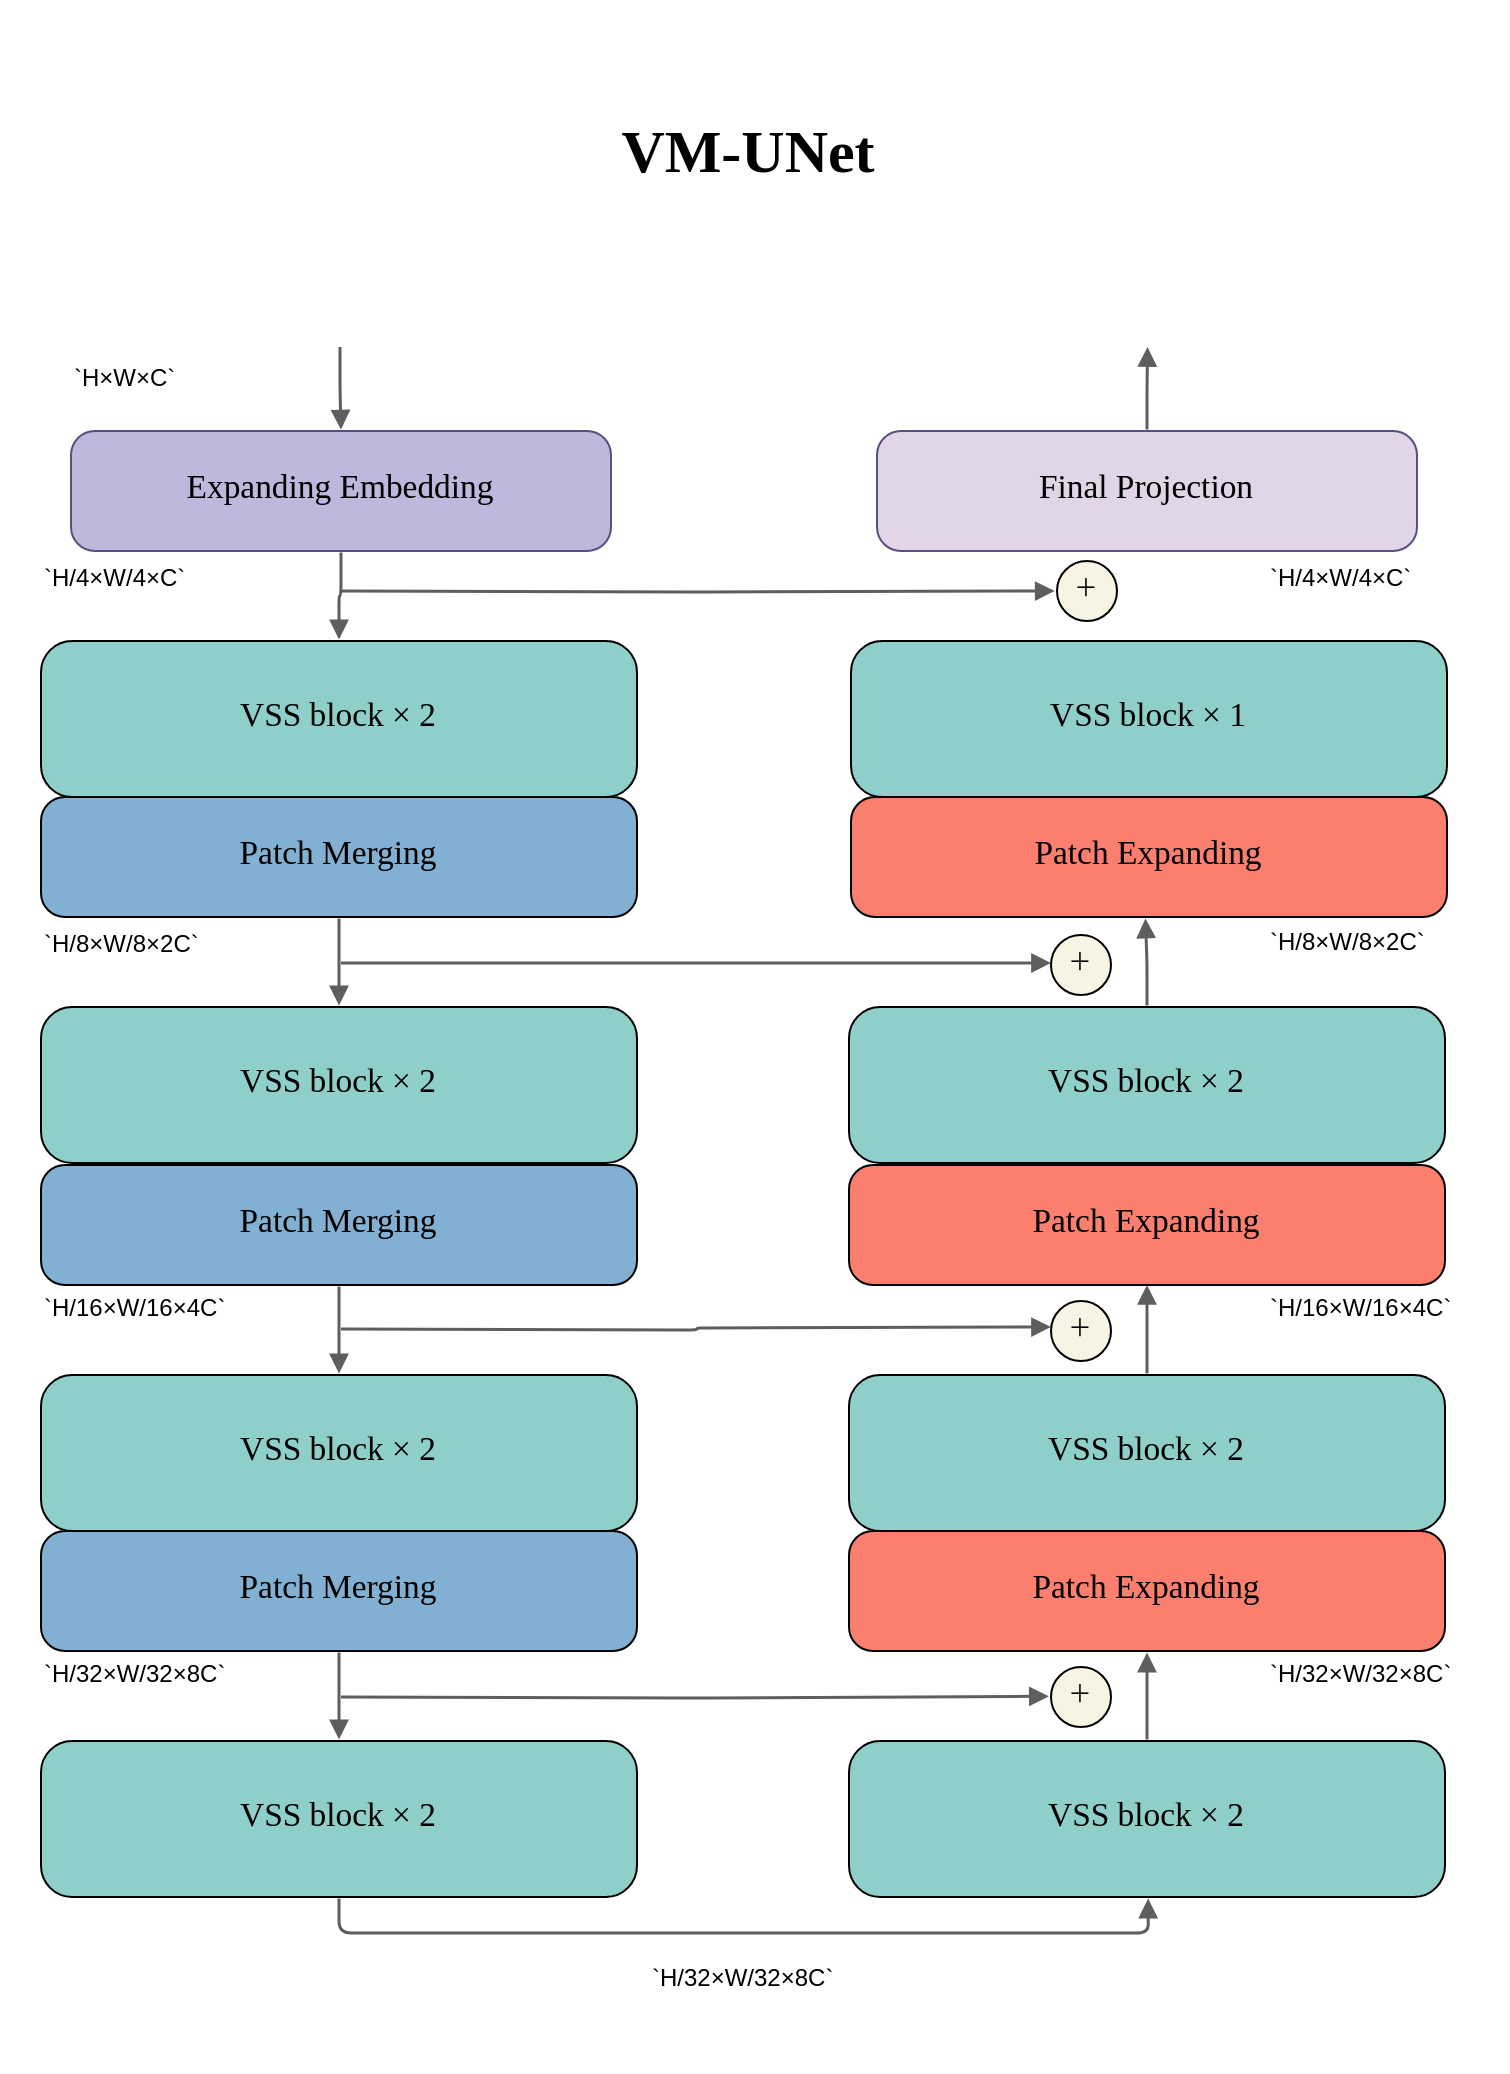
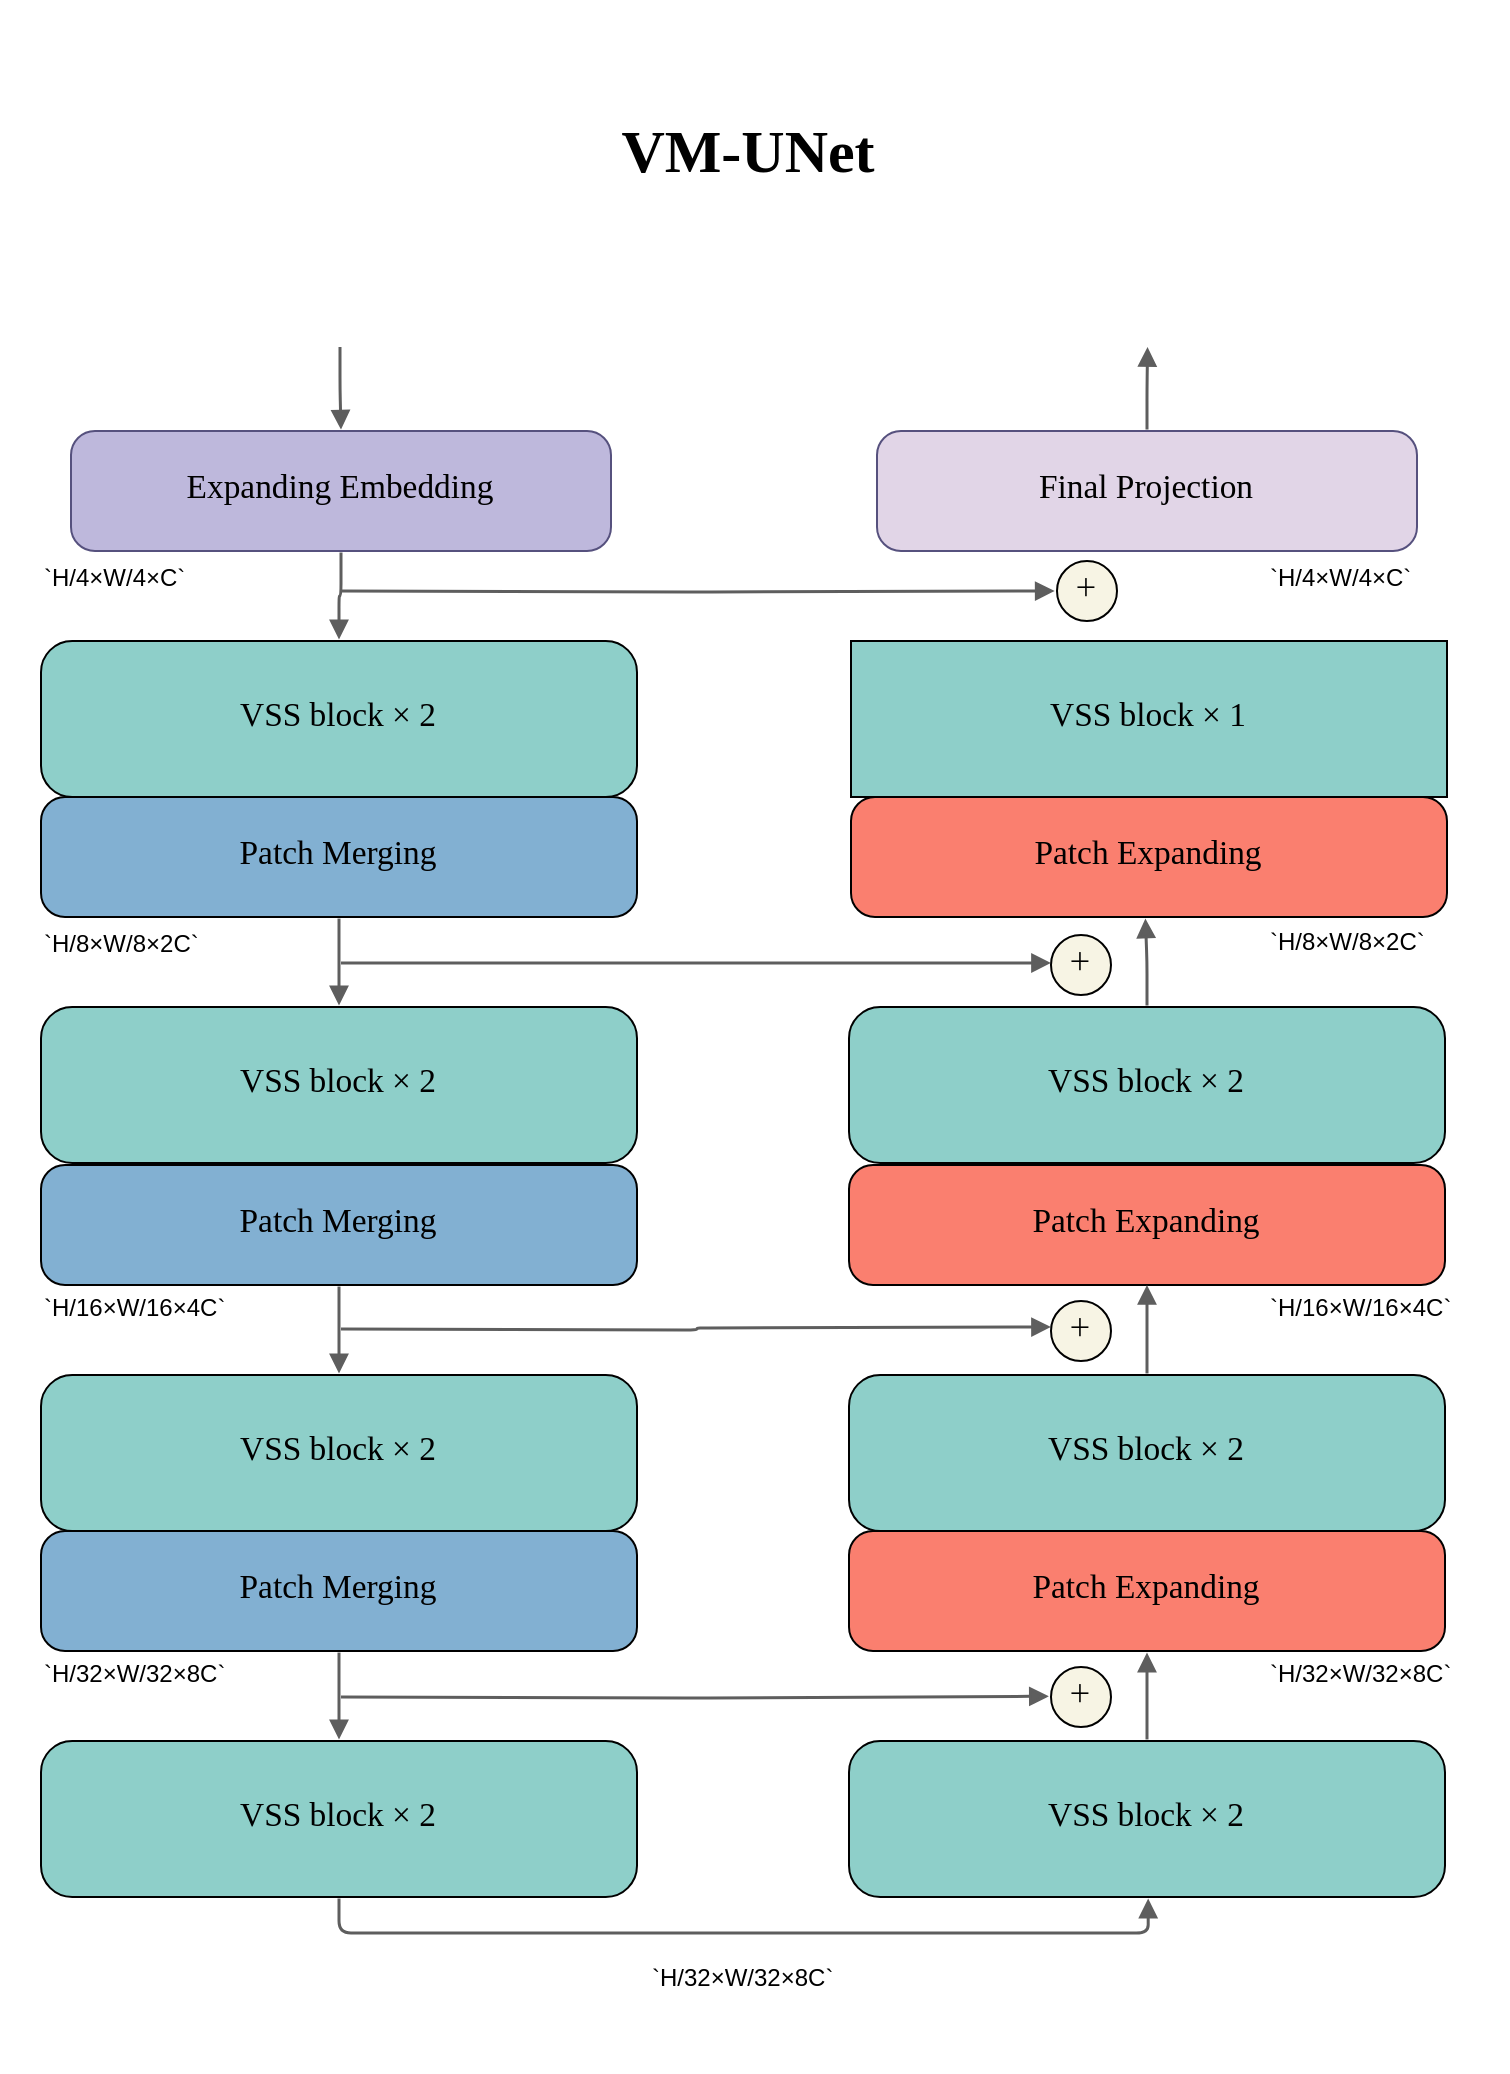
(171, 391) -> none
(1149, 719) -> (1149, 719)
